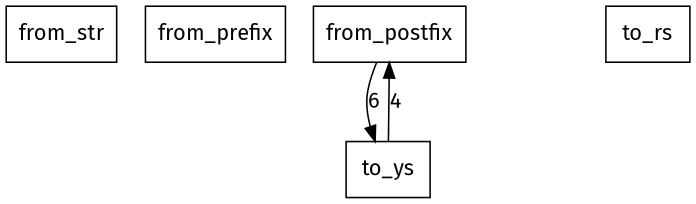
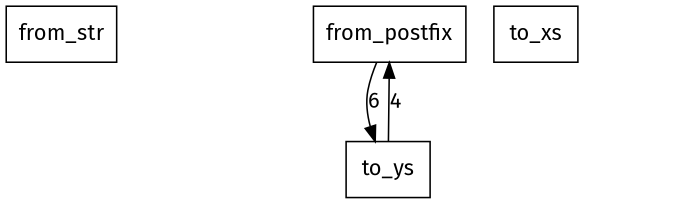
(215, 34) -> none
none -> (536, 34)
(648, 34) -> none
